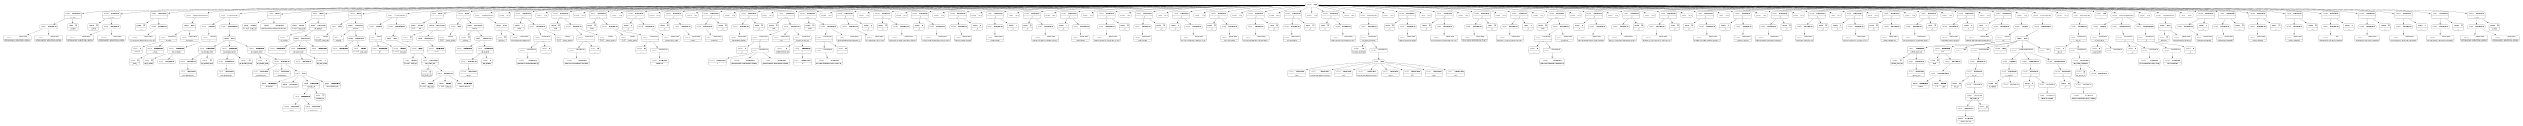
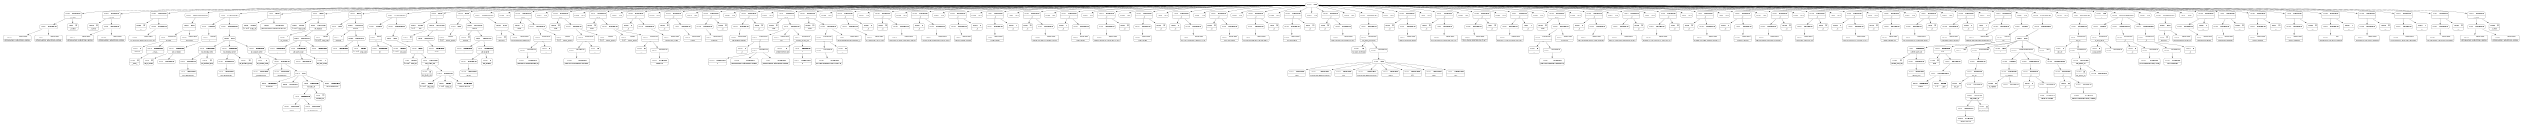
(2081, 64) -> (2081, 64)
